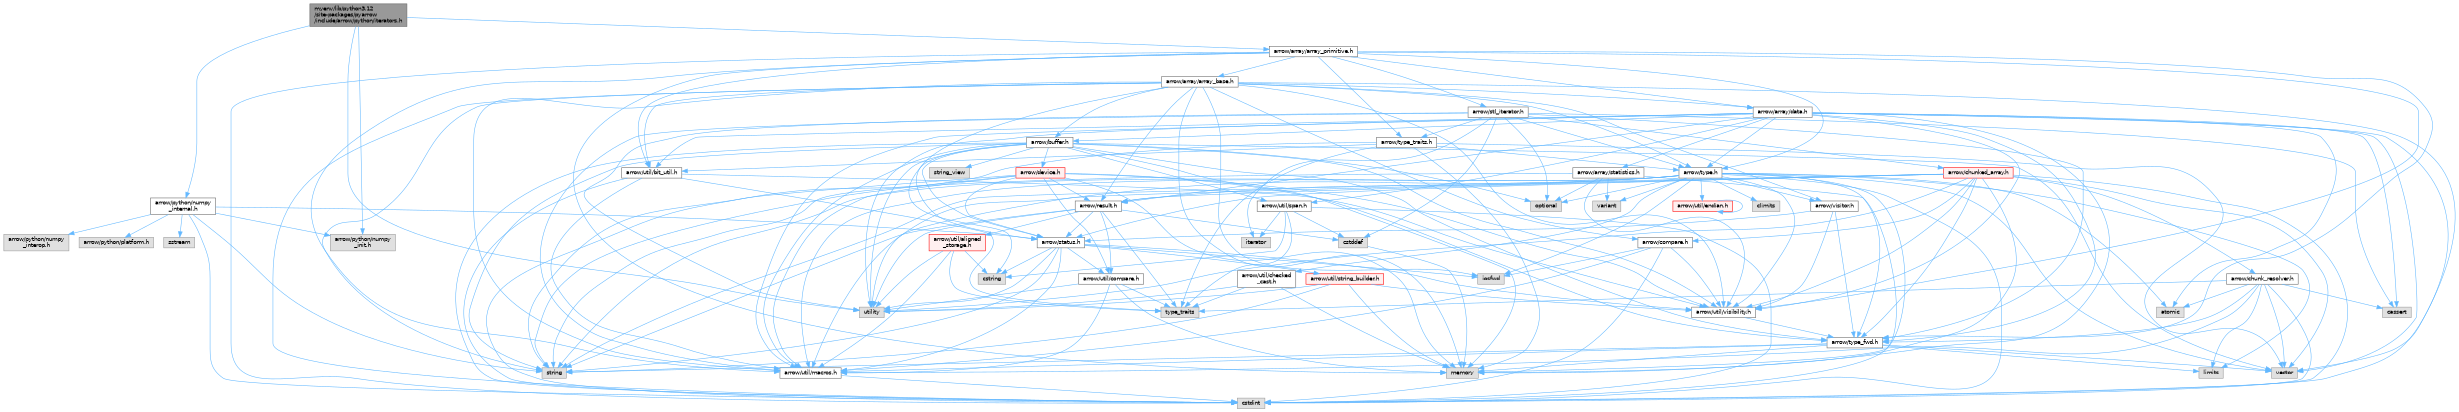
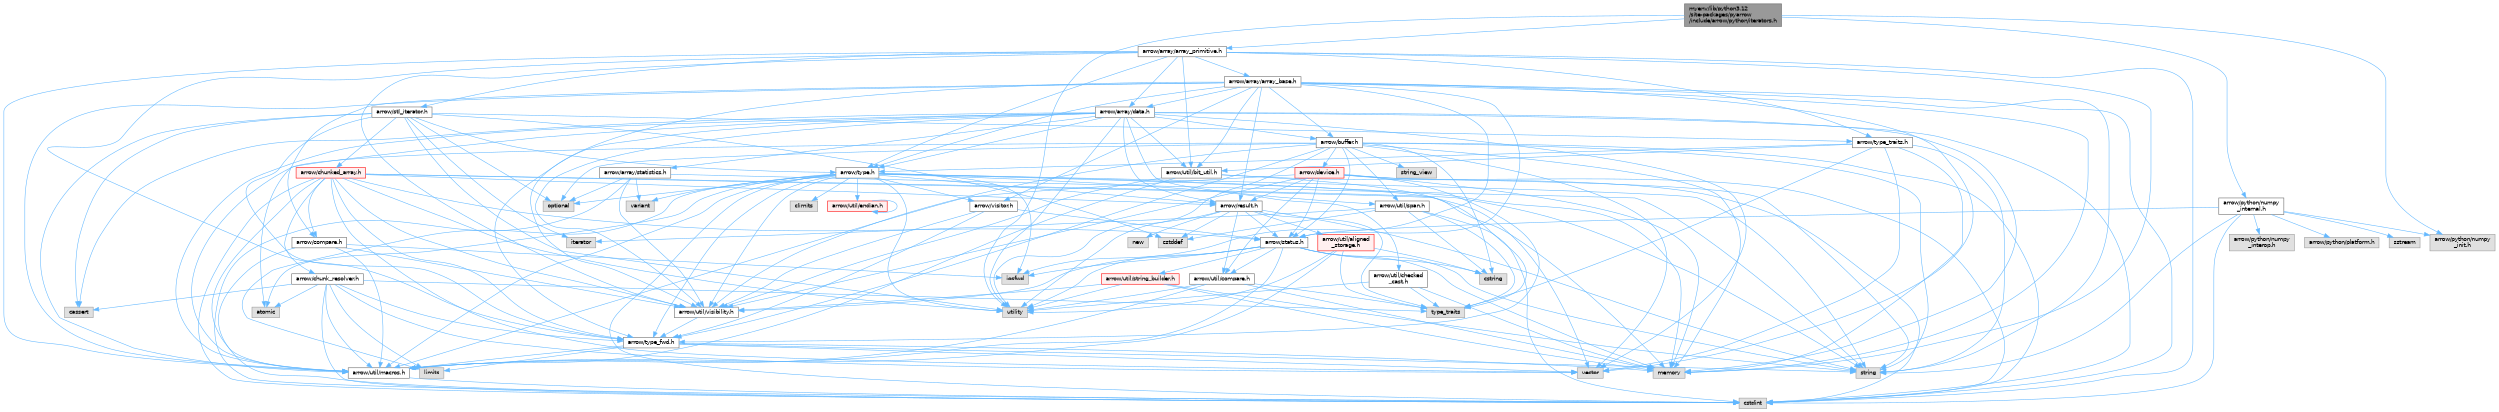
none -> (1138, 243)
(1455, 279) -> (1477, 297)
